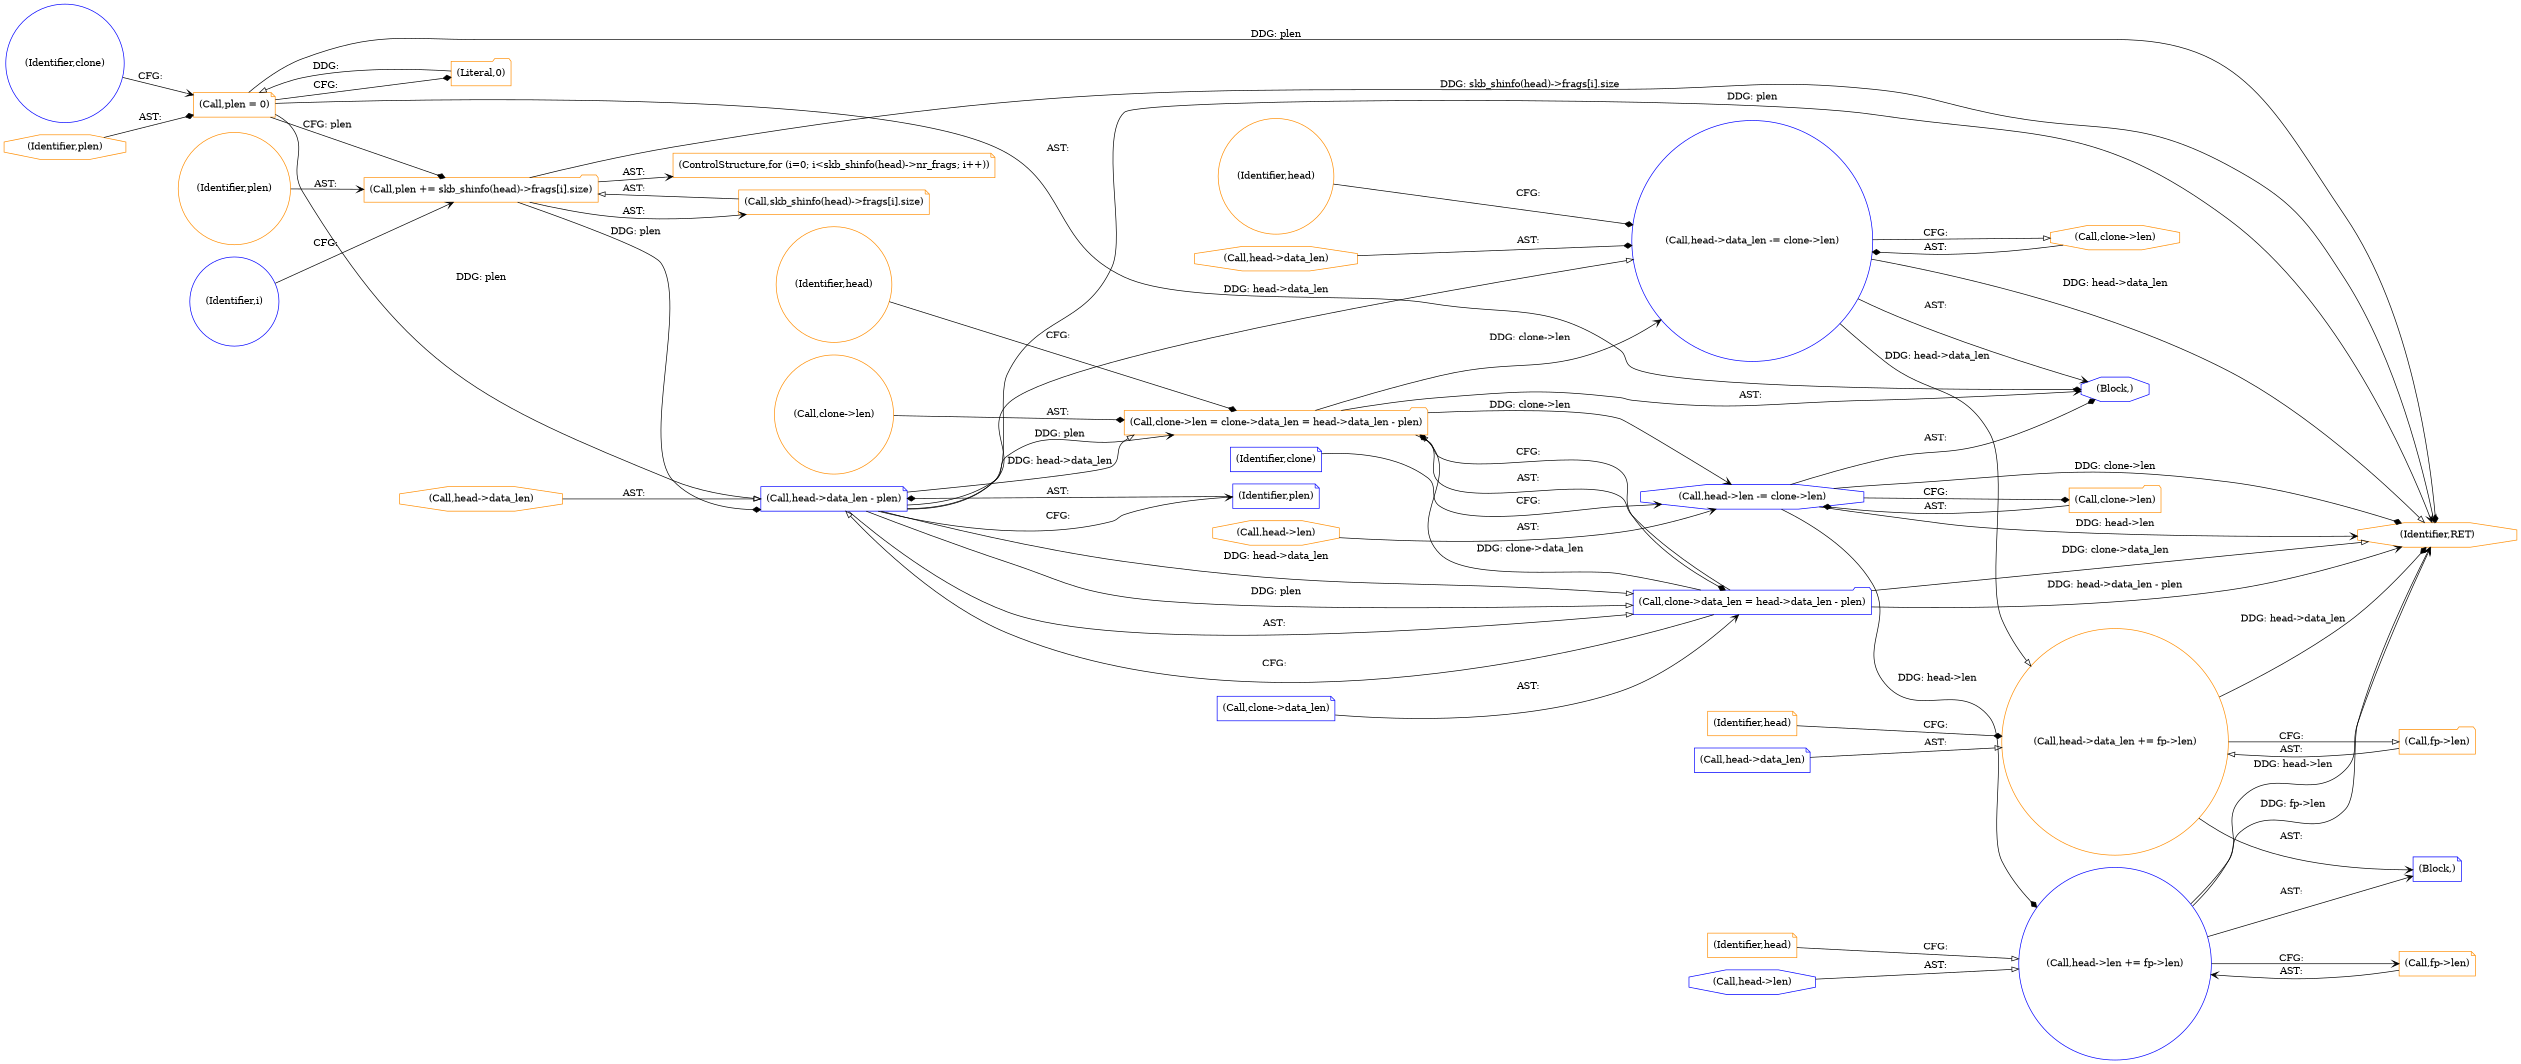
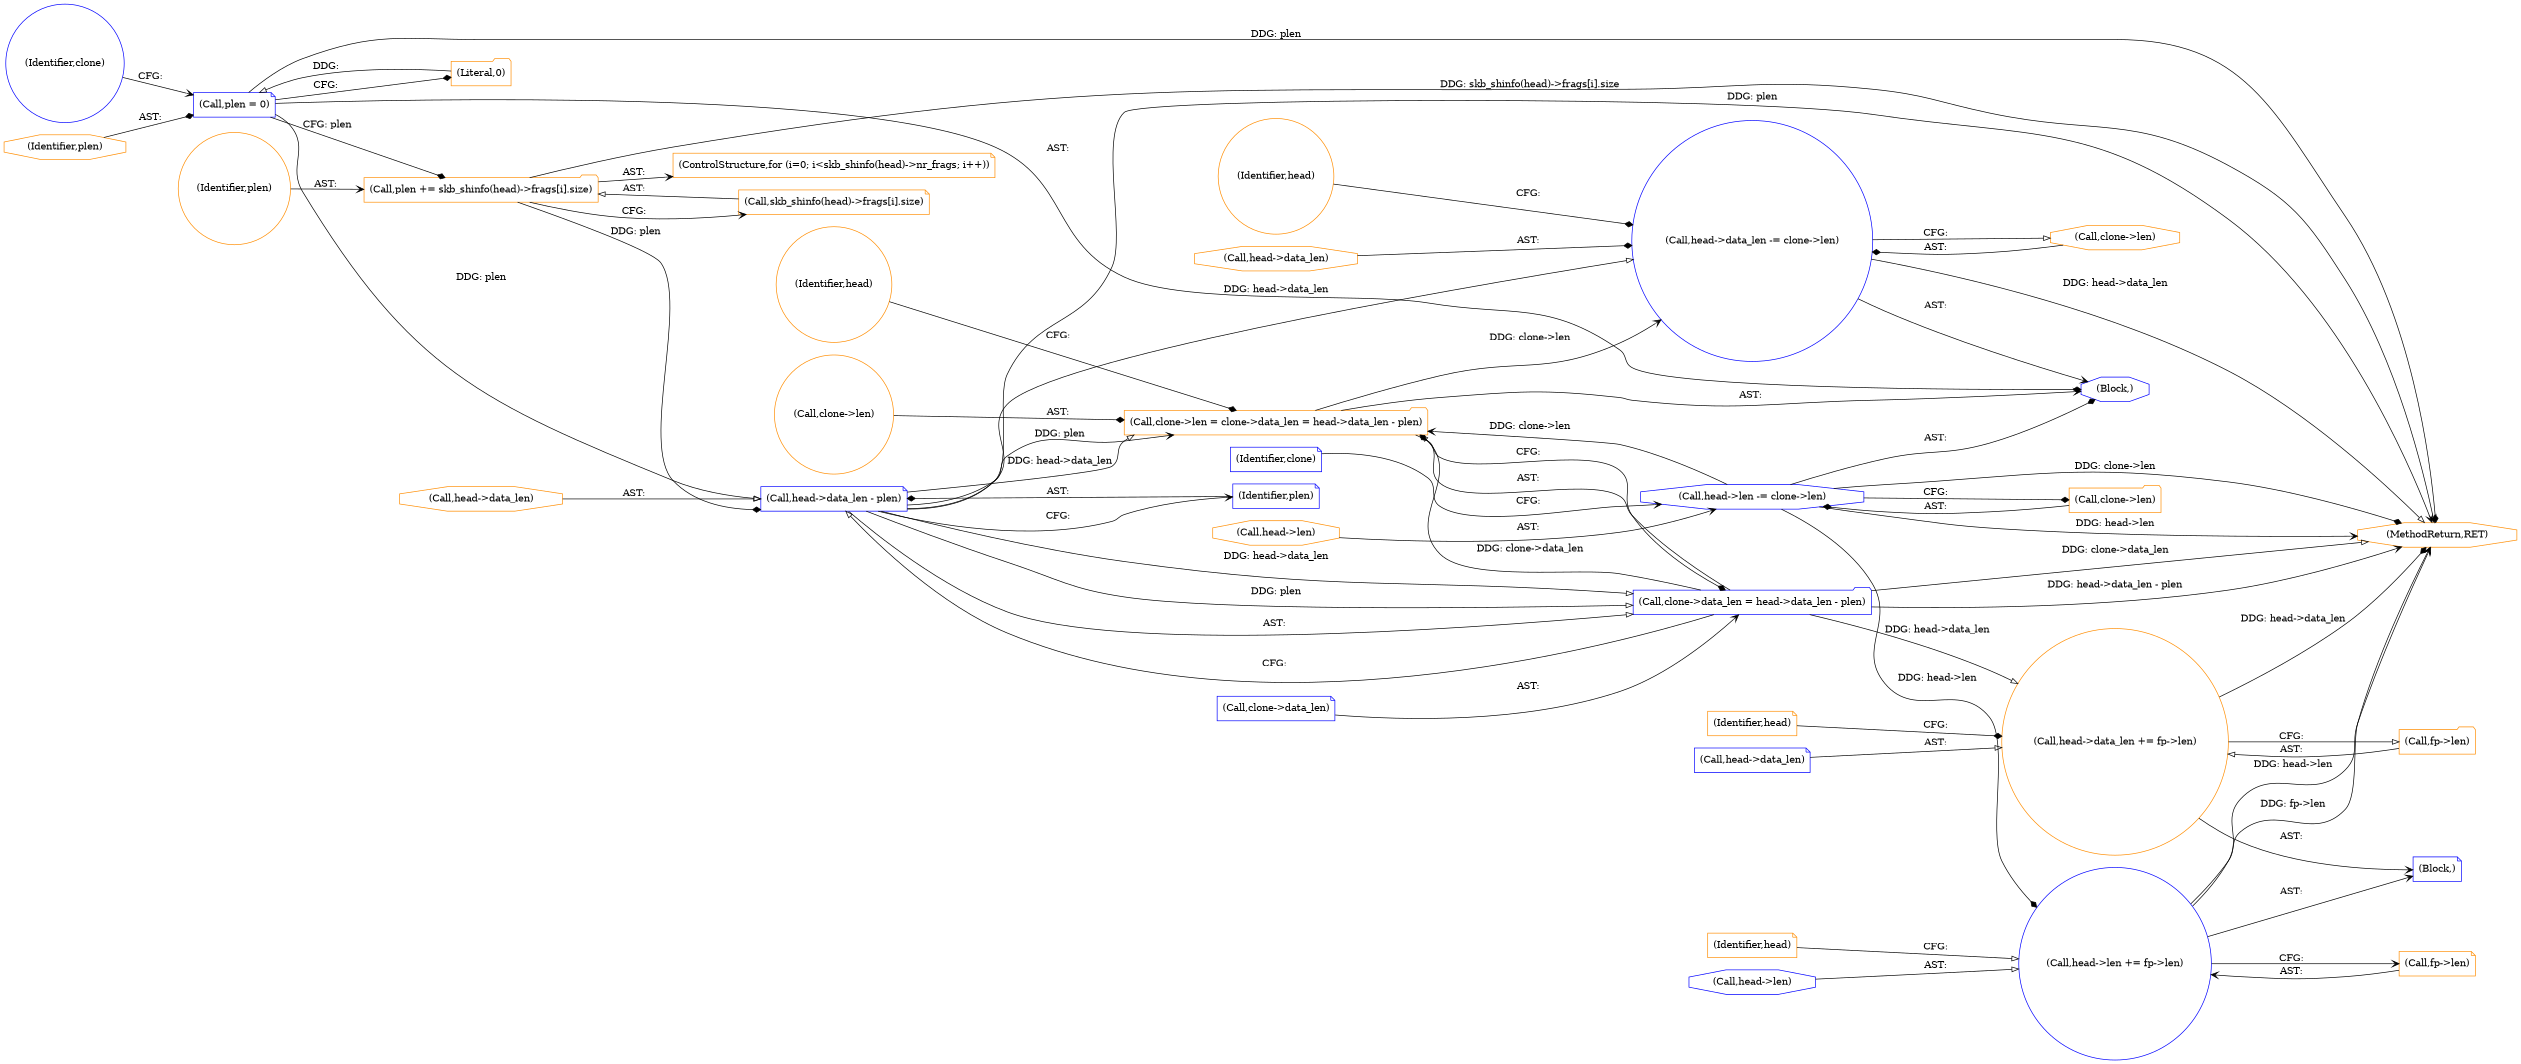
(234, 105) -> (234, 105)
(636, 211) -> (636, 211)
(234, 302) -> none
(1585, 413) -> (1585, 441)
(1996, 456) -> (1912, 643)
(2437, 535) -> (2437, 535)
